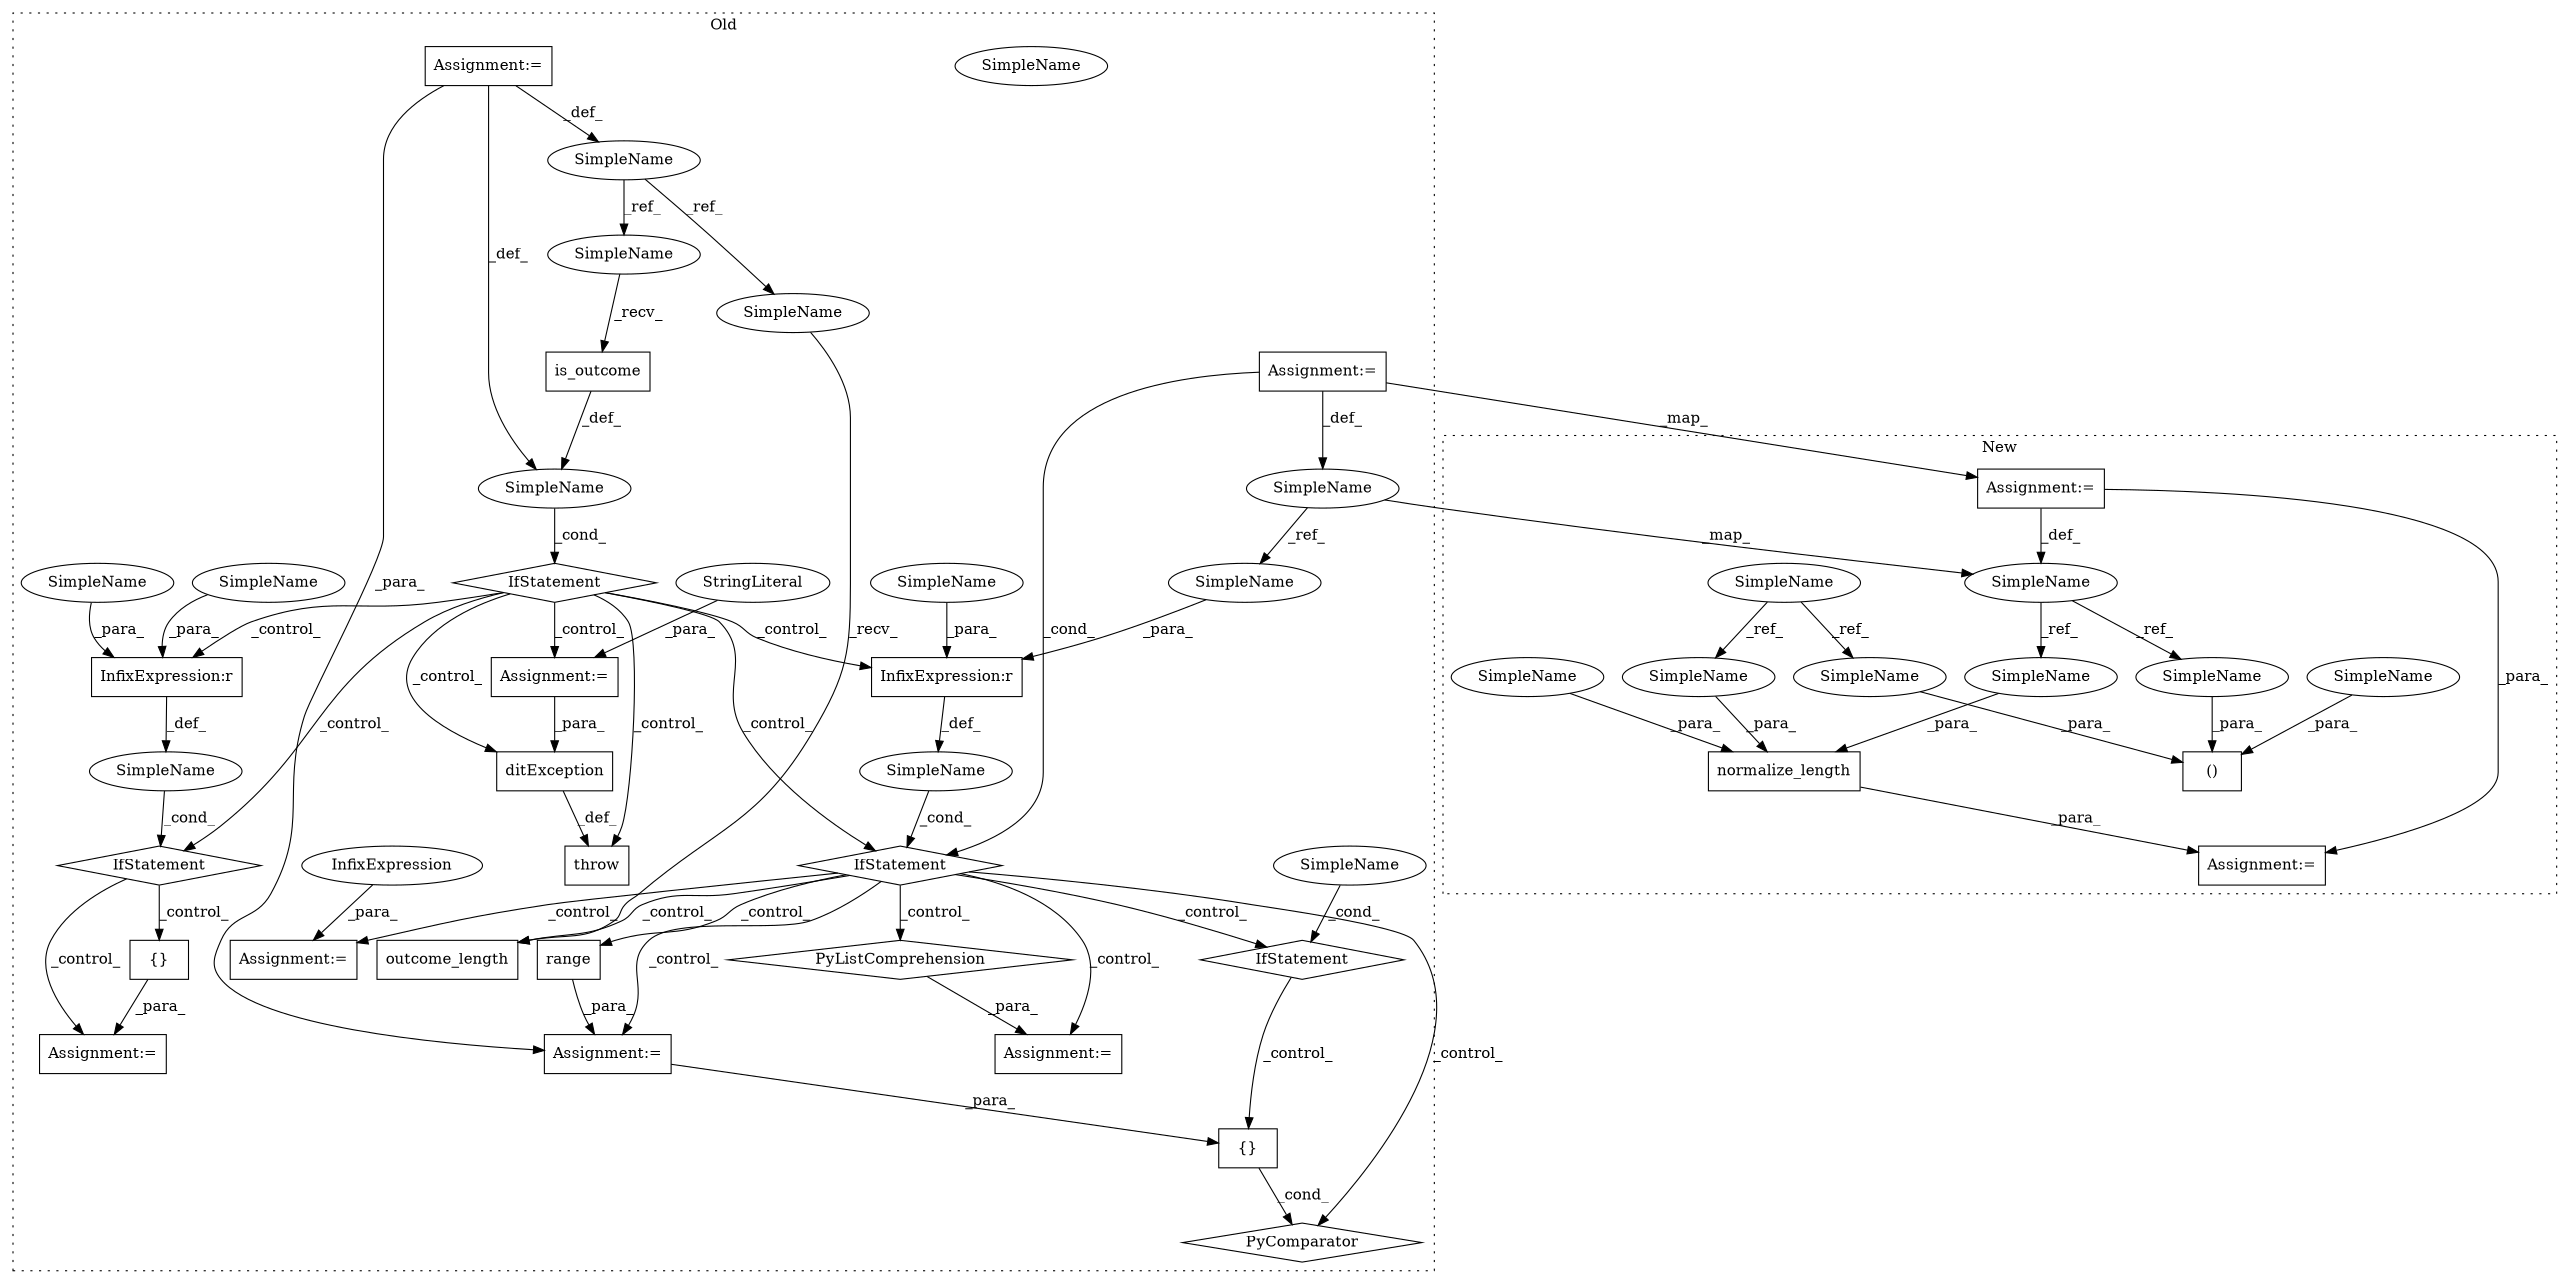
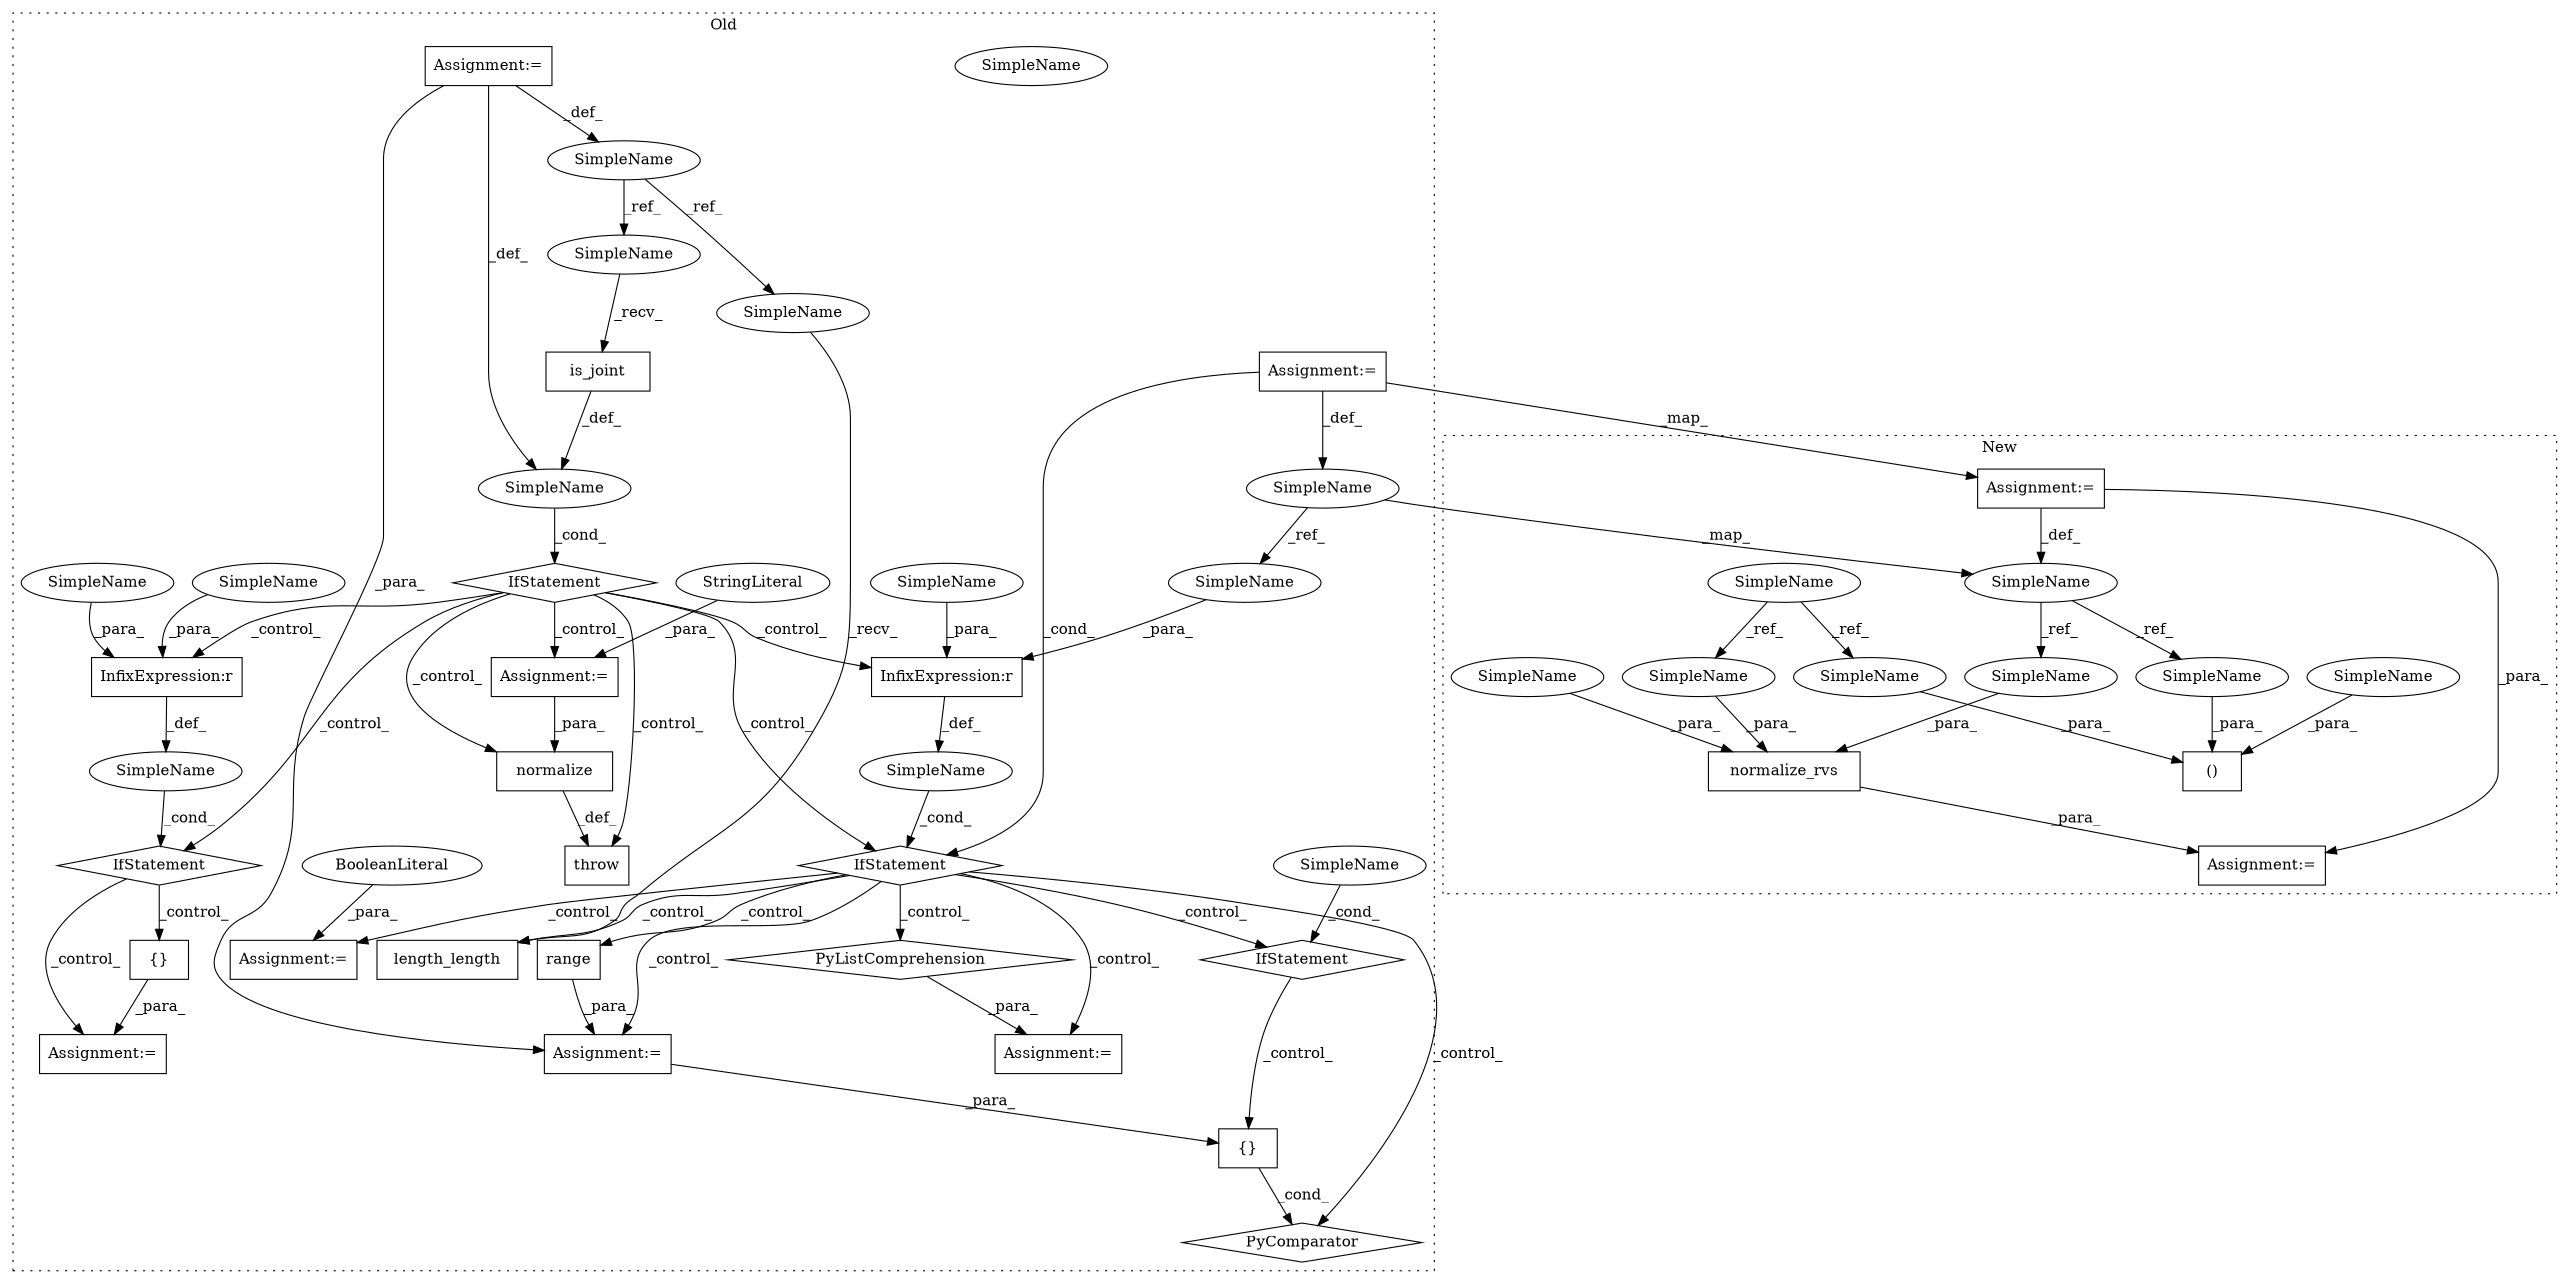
(598, 372) -> (598, 372)
(555, 771) -> (555, 771)
(1784, 771) -> (1784, 771)
(392, 866) -> (392, 866)
(447, 960) -> (447, 960)
